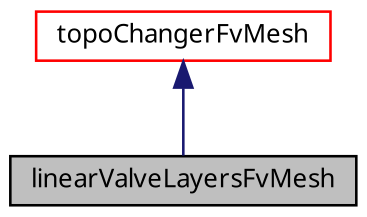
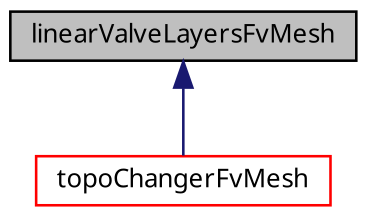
(183, 122) -> (183, 122)
